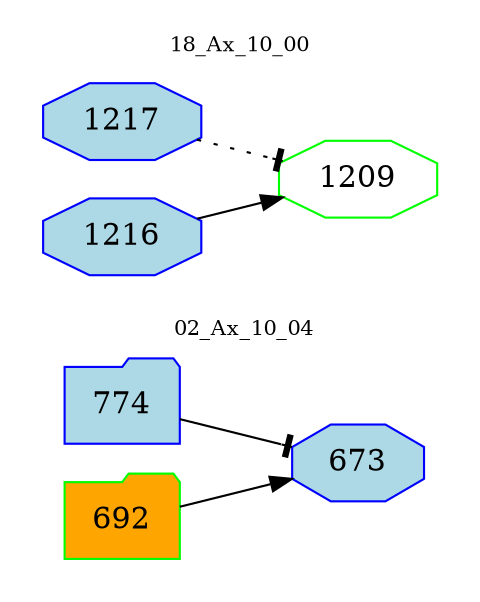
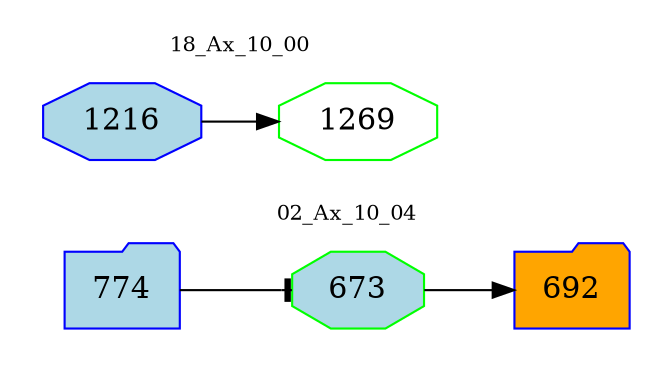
(122, 122) -> none
(358, 179) -> (358, 122)
(358, 463) -> (358, 290)
(225, 495) -> (458, 290)
(122, 521) -> (572, 290)
